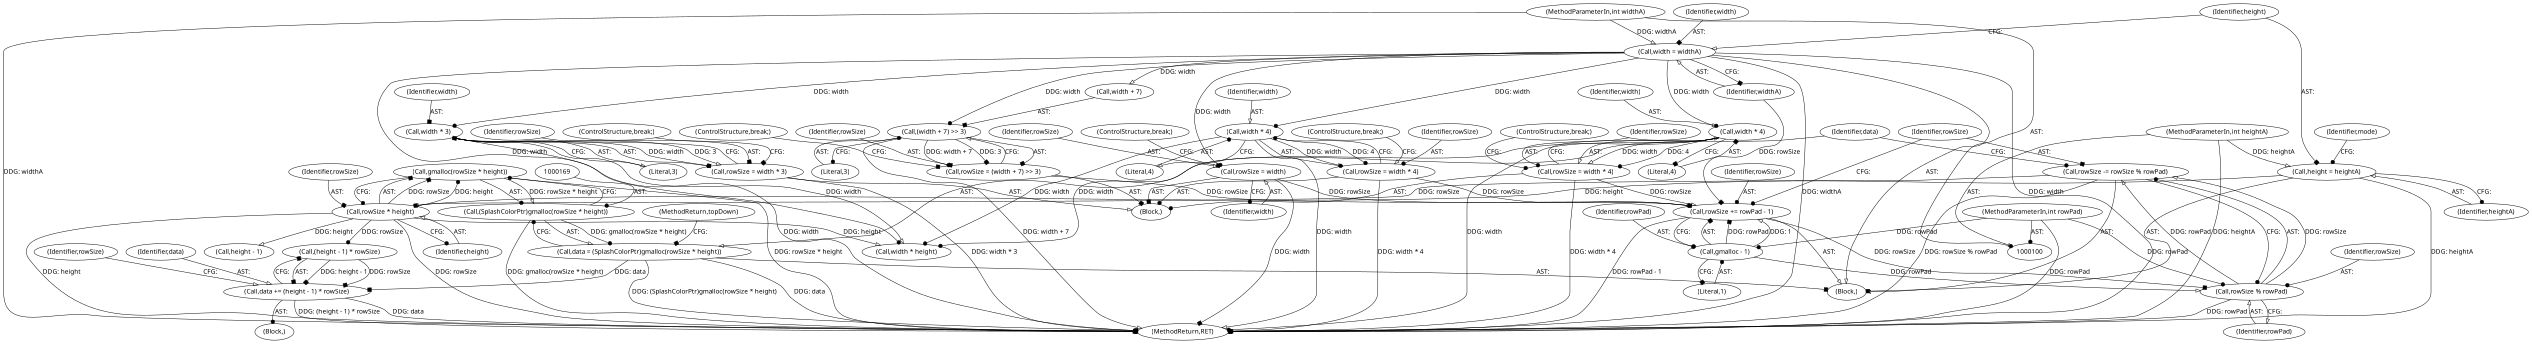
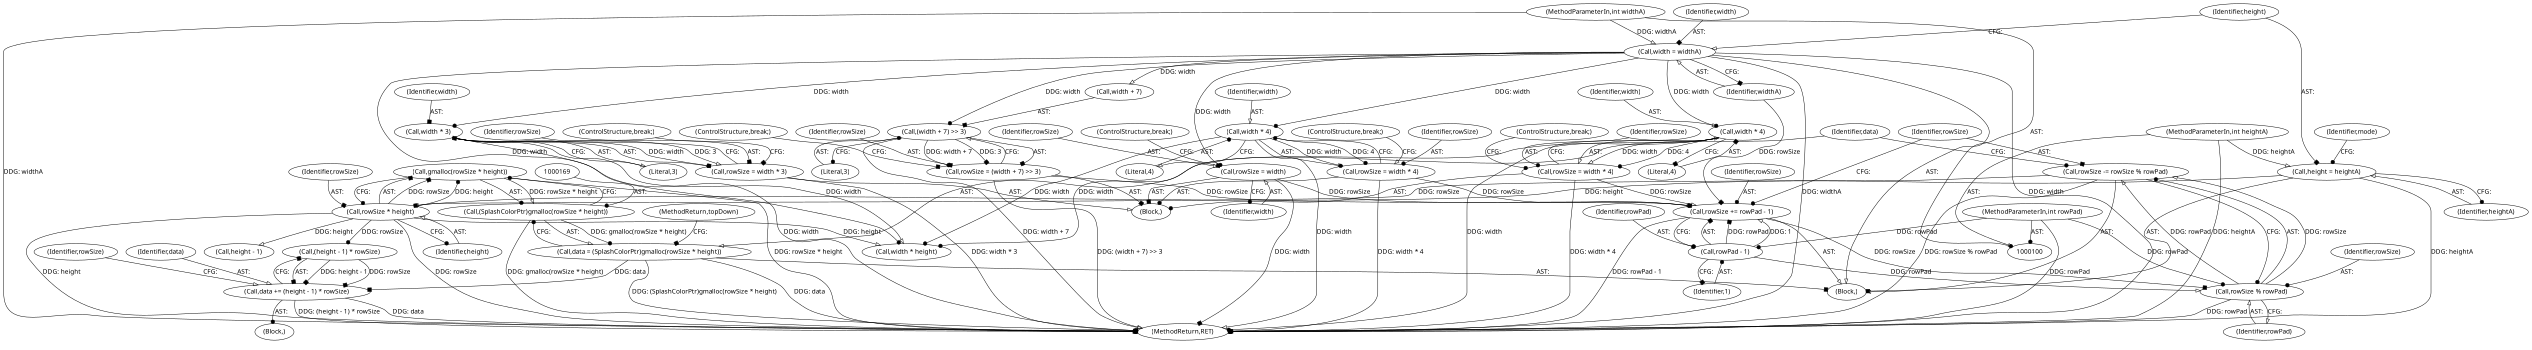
none -> (1096, 225)
(1725, 252) -> (1725, 252)
(1712, 292) -> (1712, 292)
